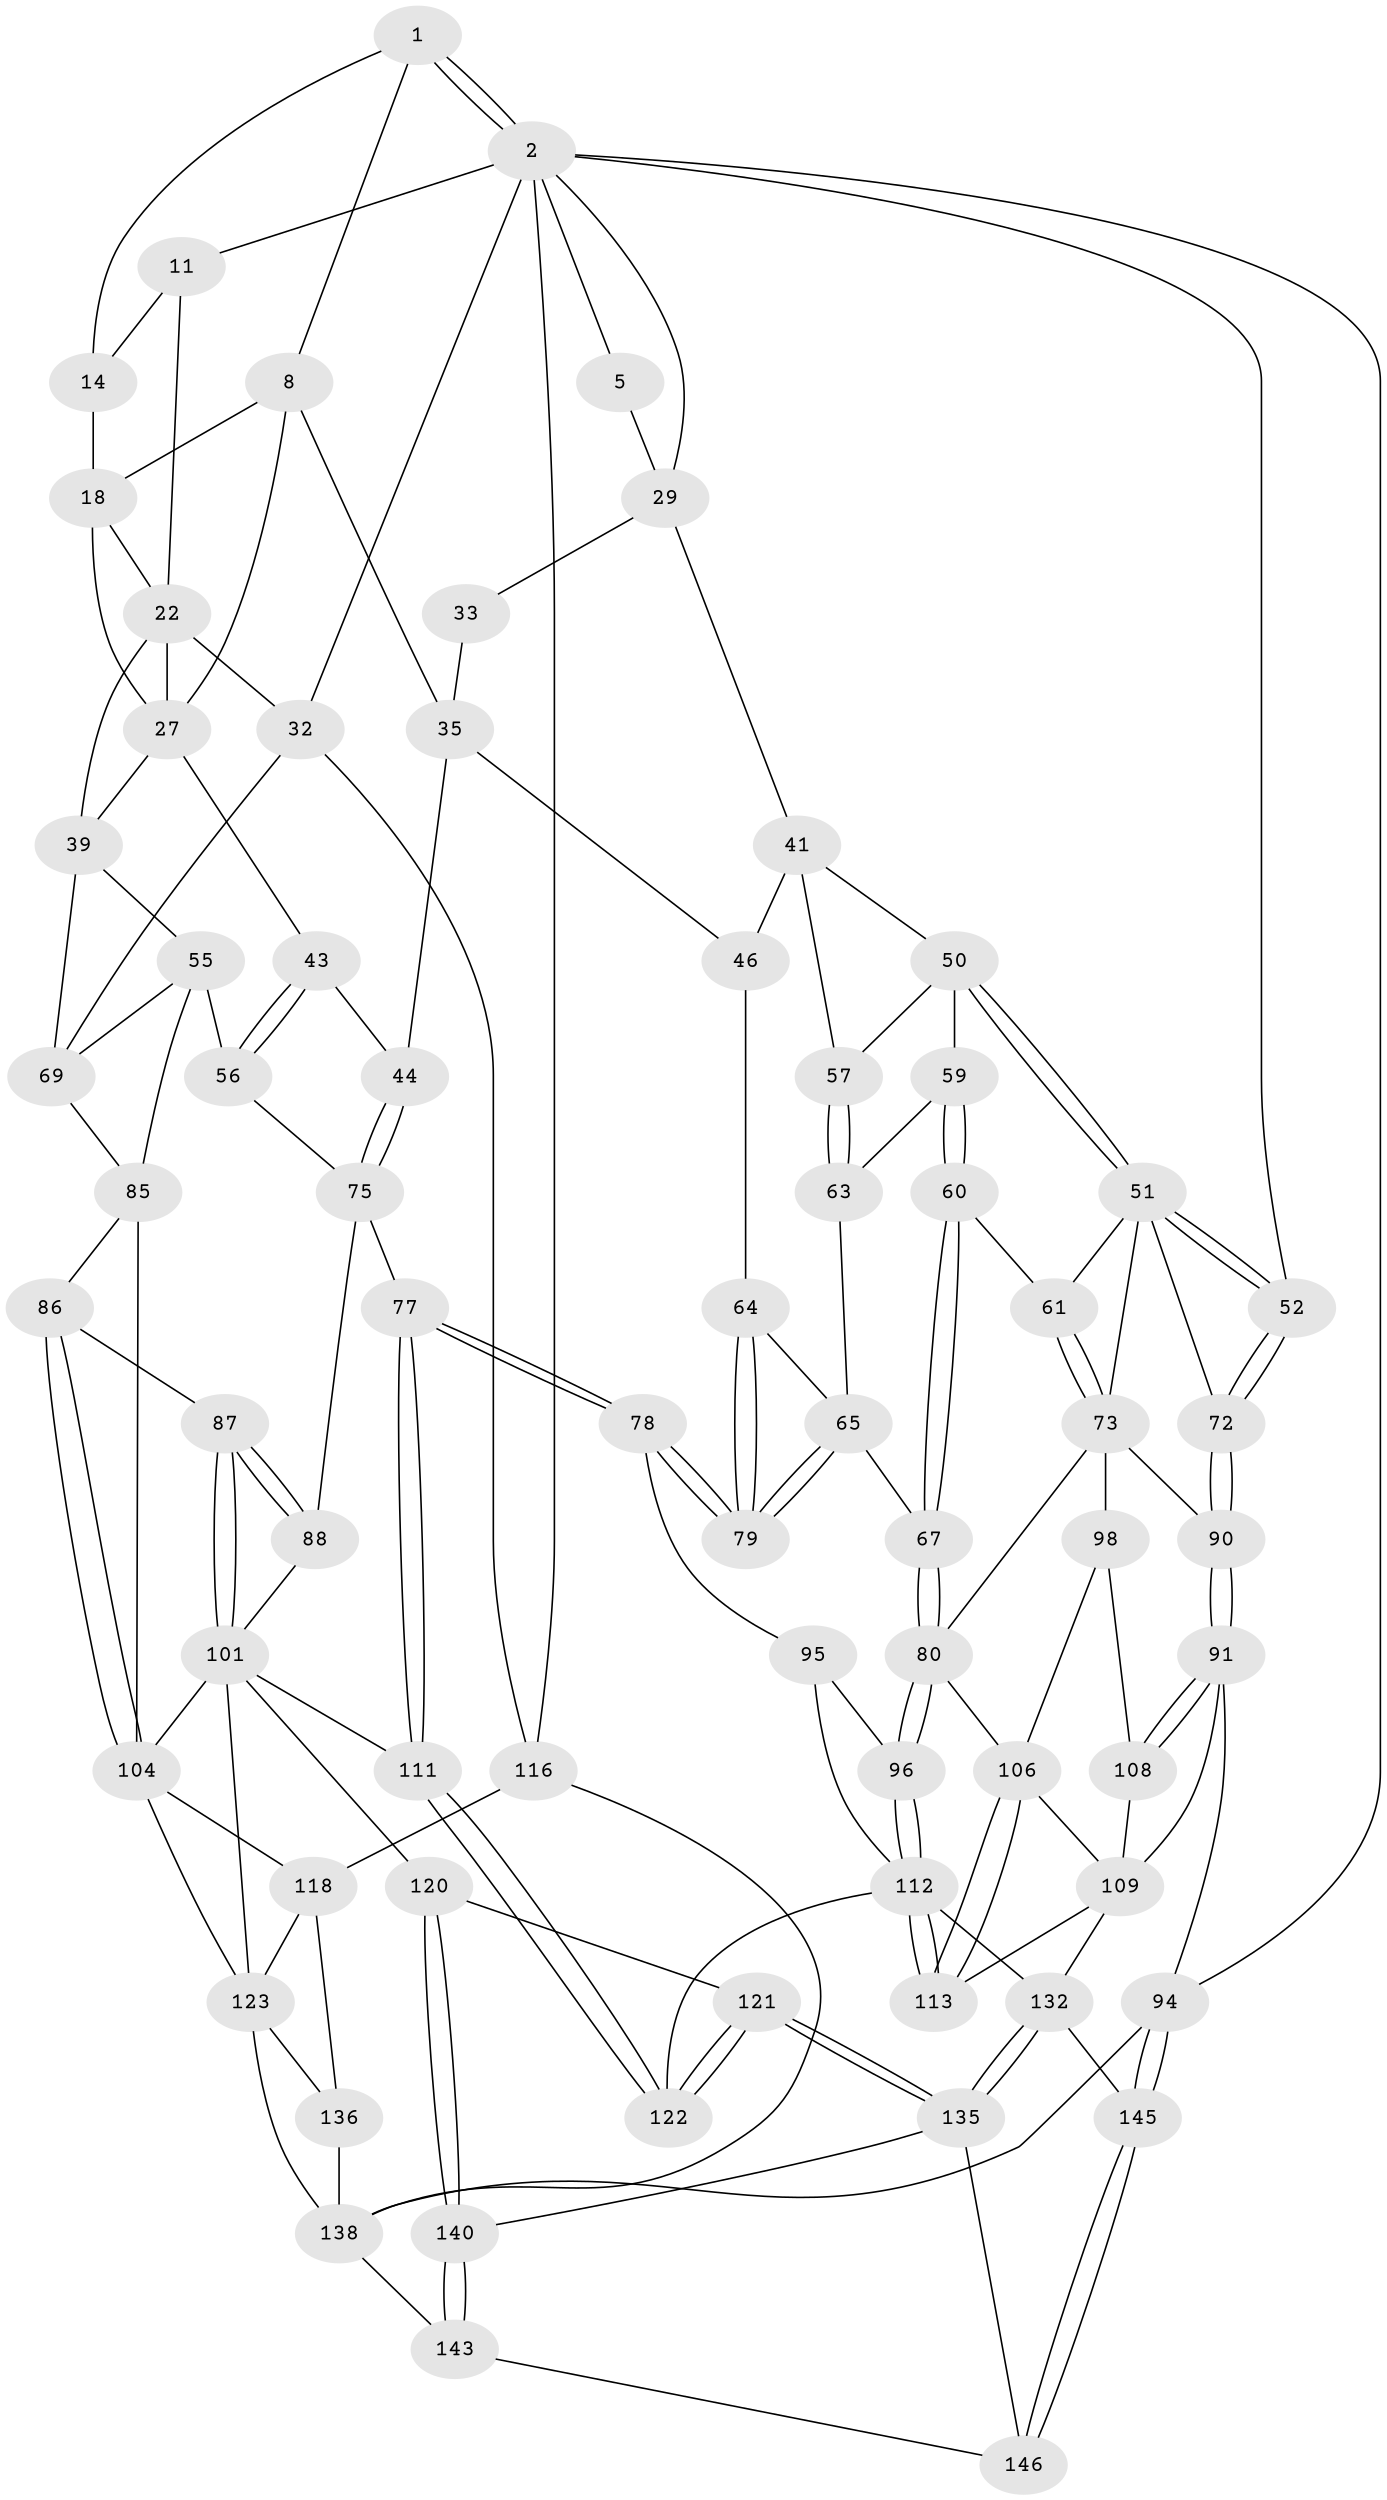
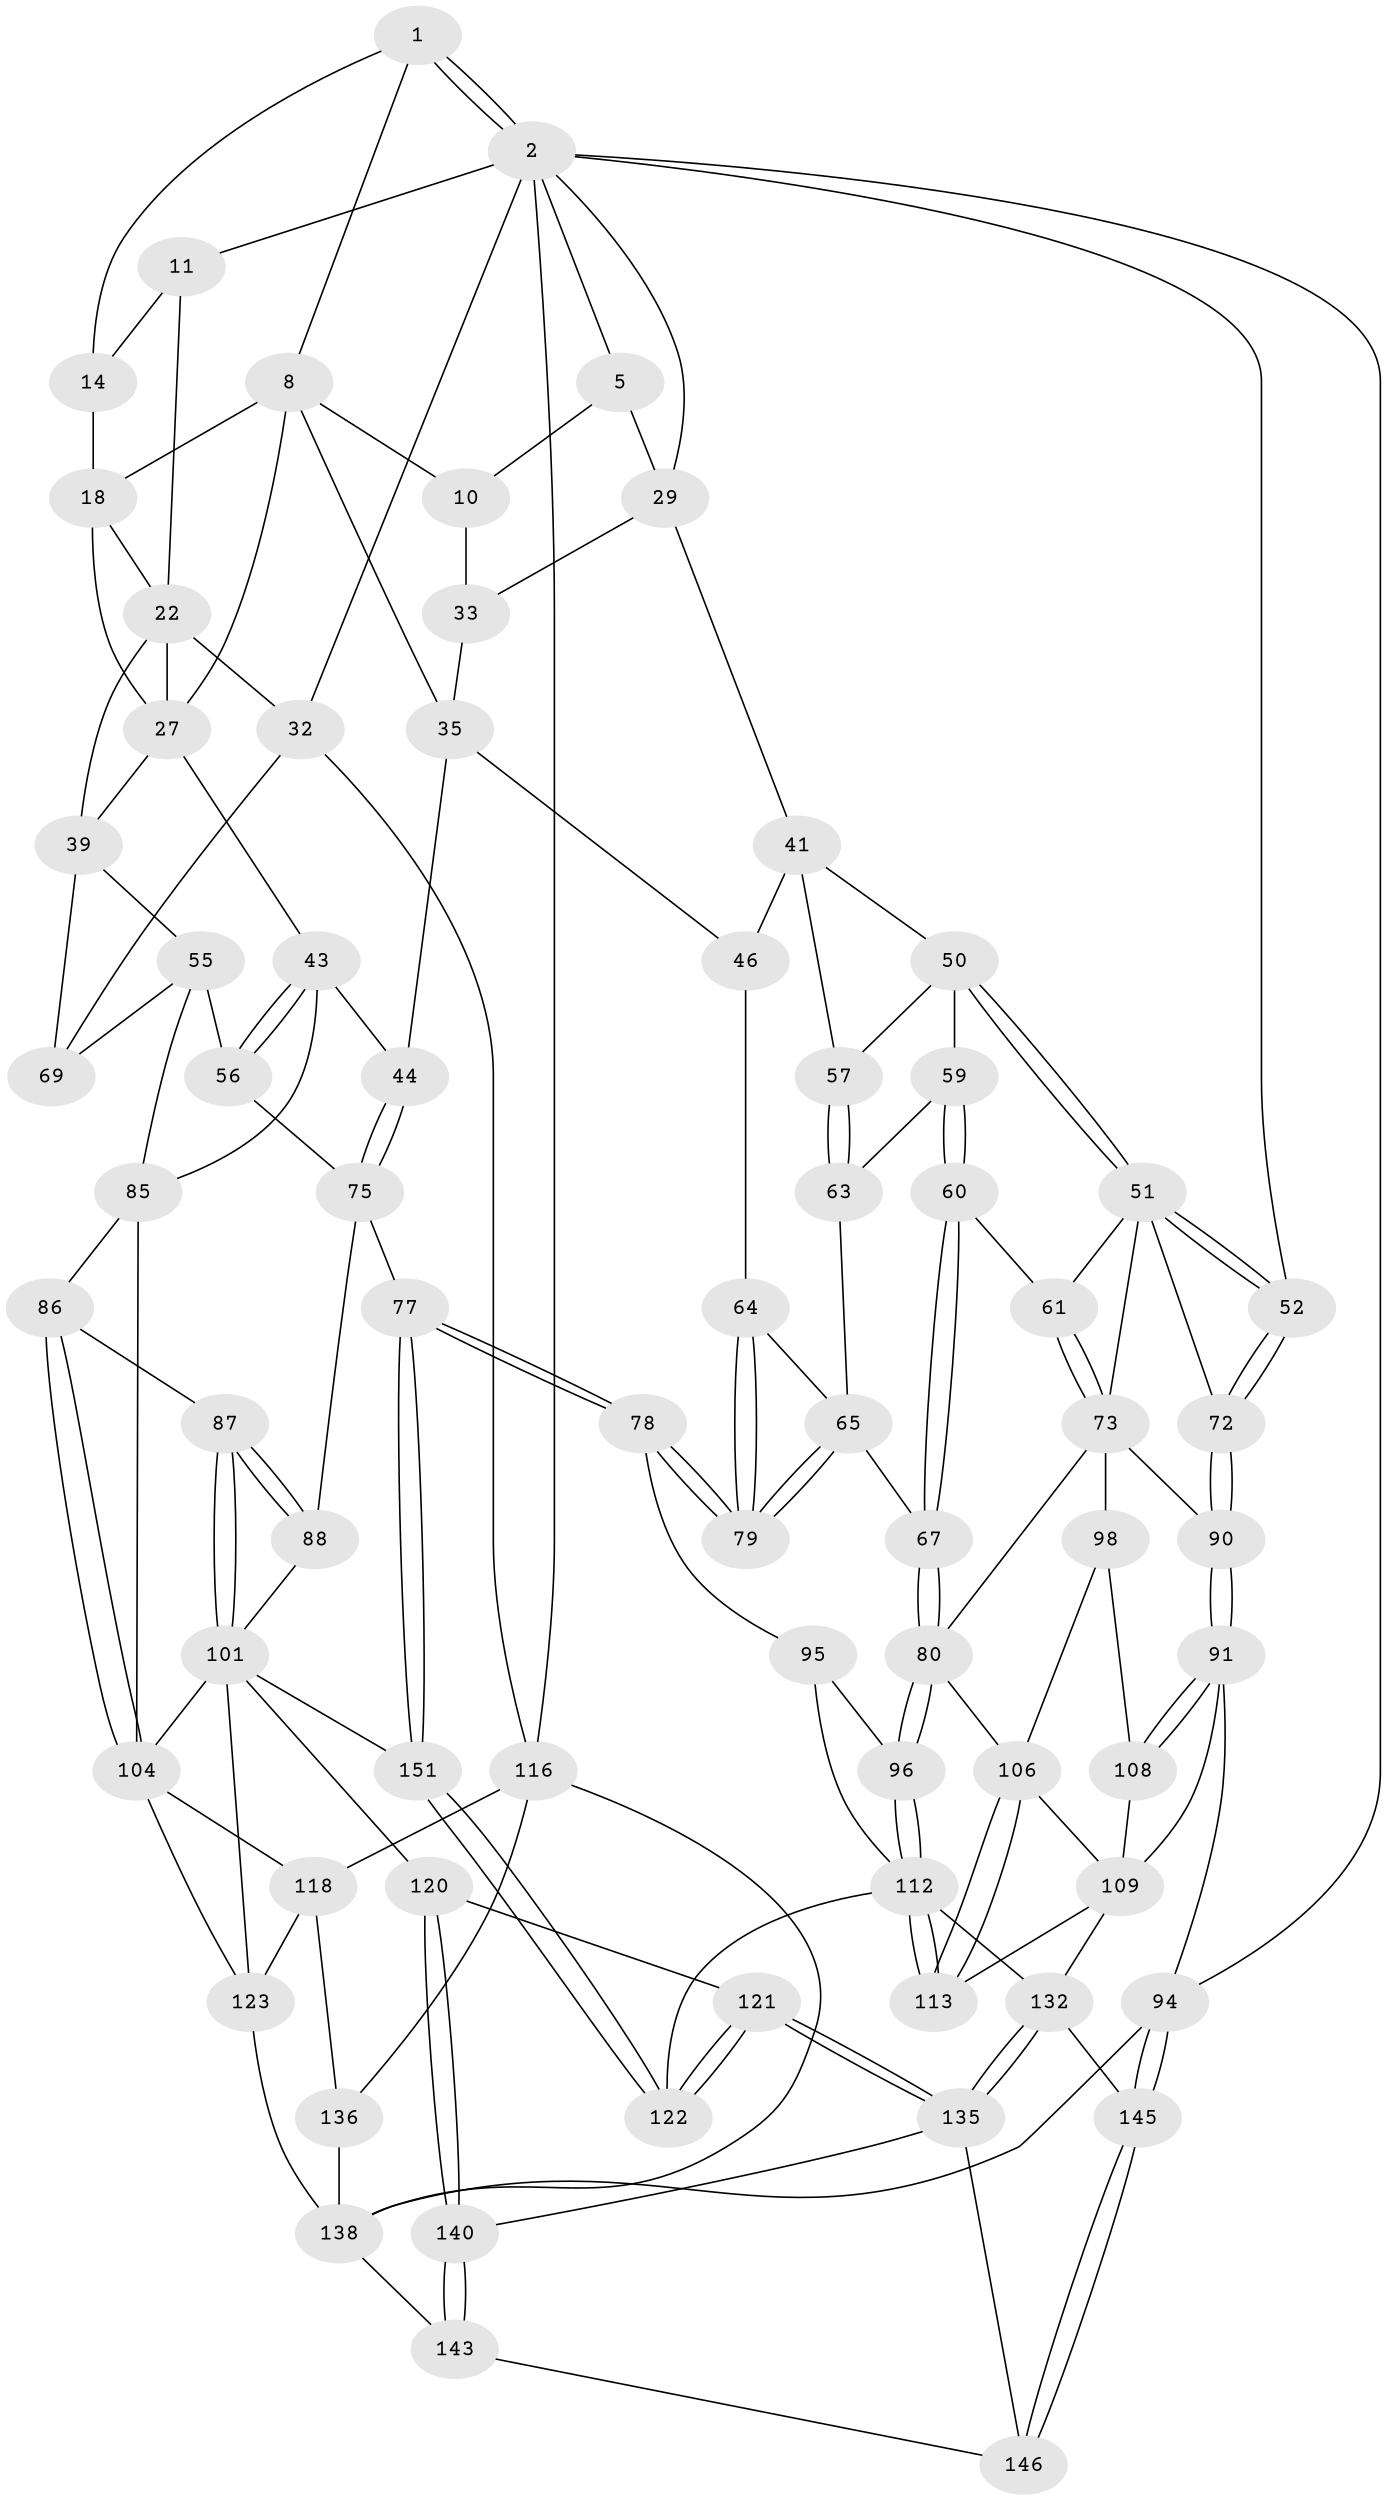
none -> (466, 498)
(95, 1135) -> (282, 1110)
(418, 1771) -> (418, 1771)
(295, 2060) -> (463, 1957)
